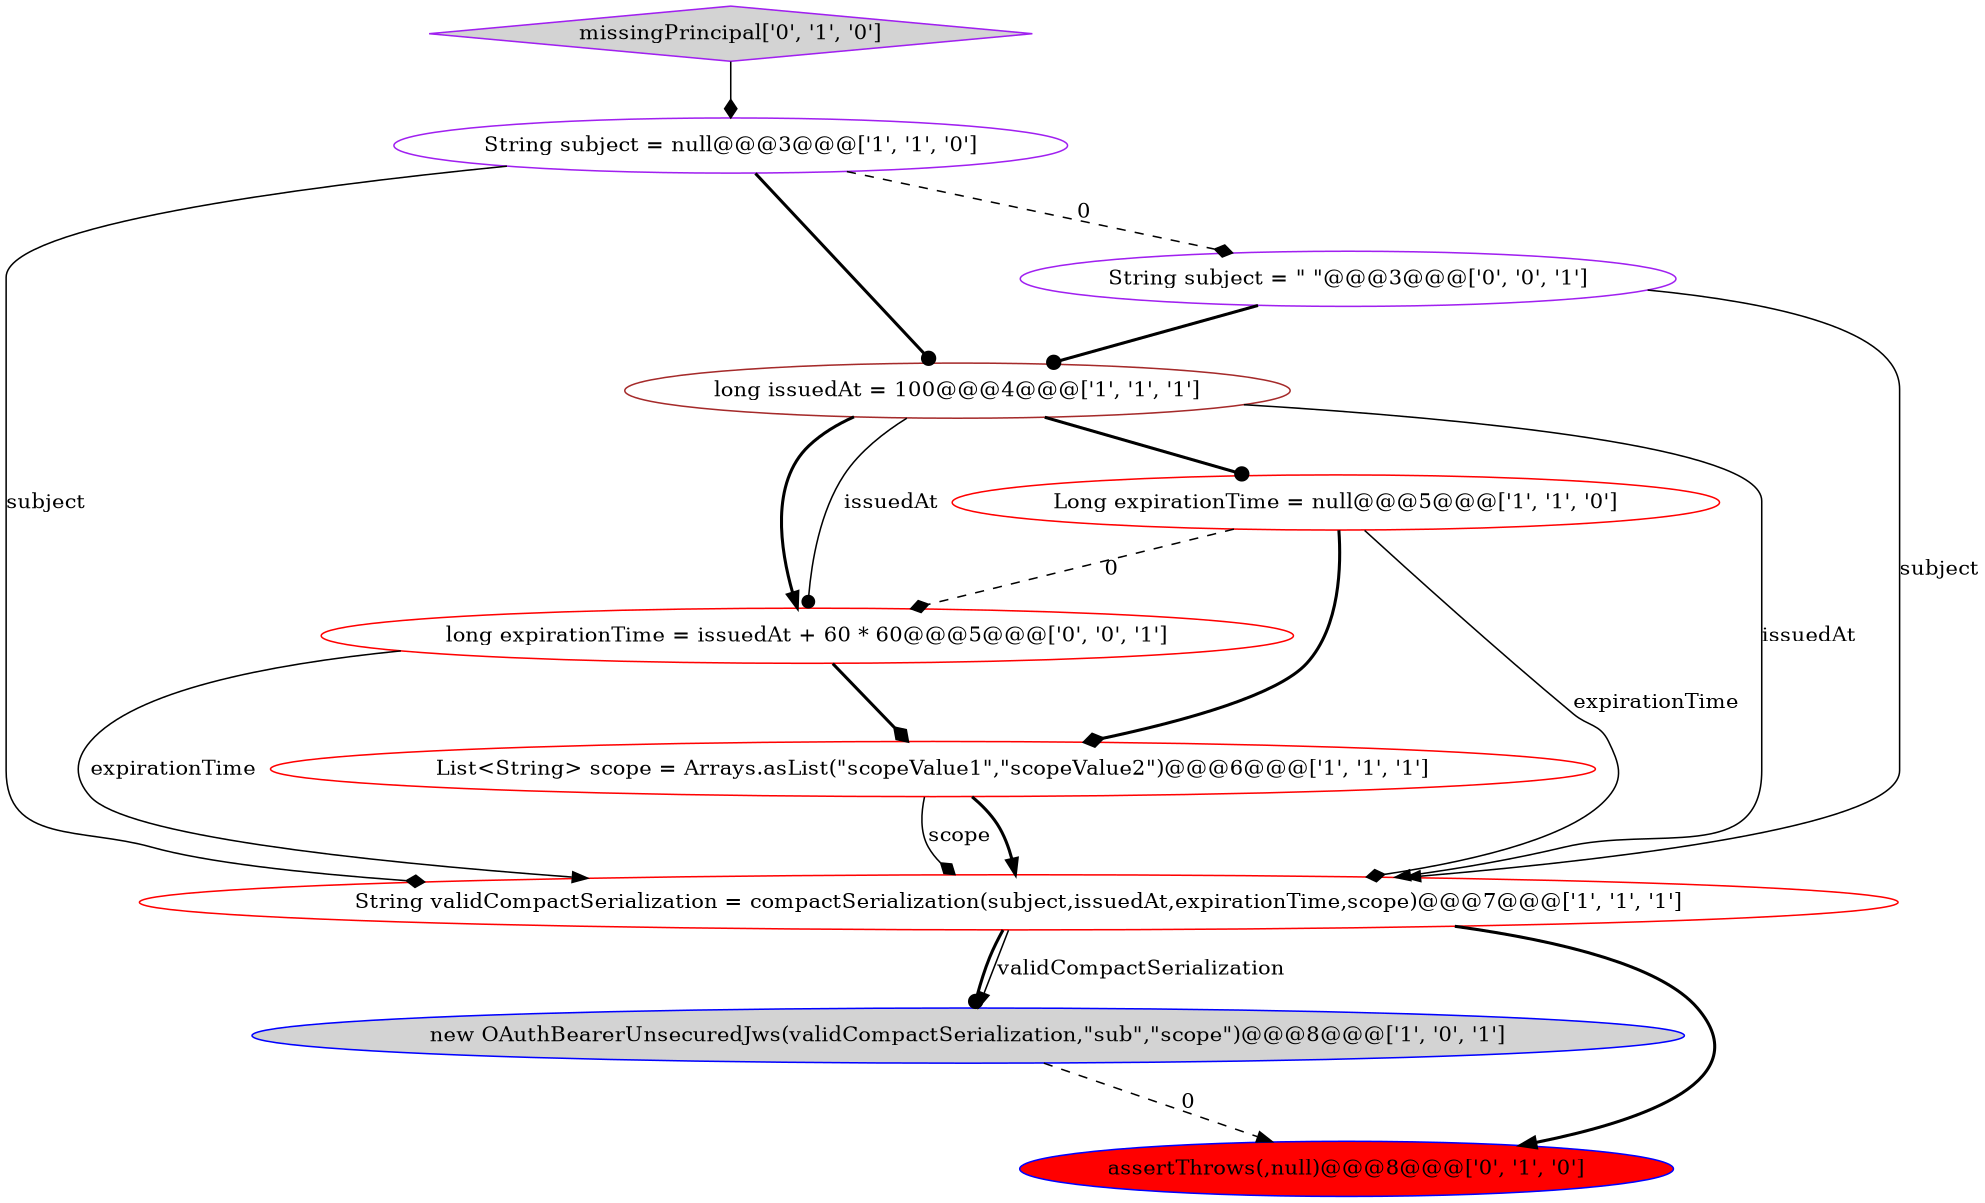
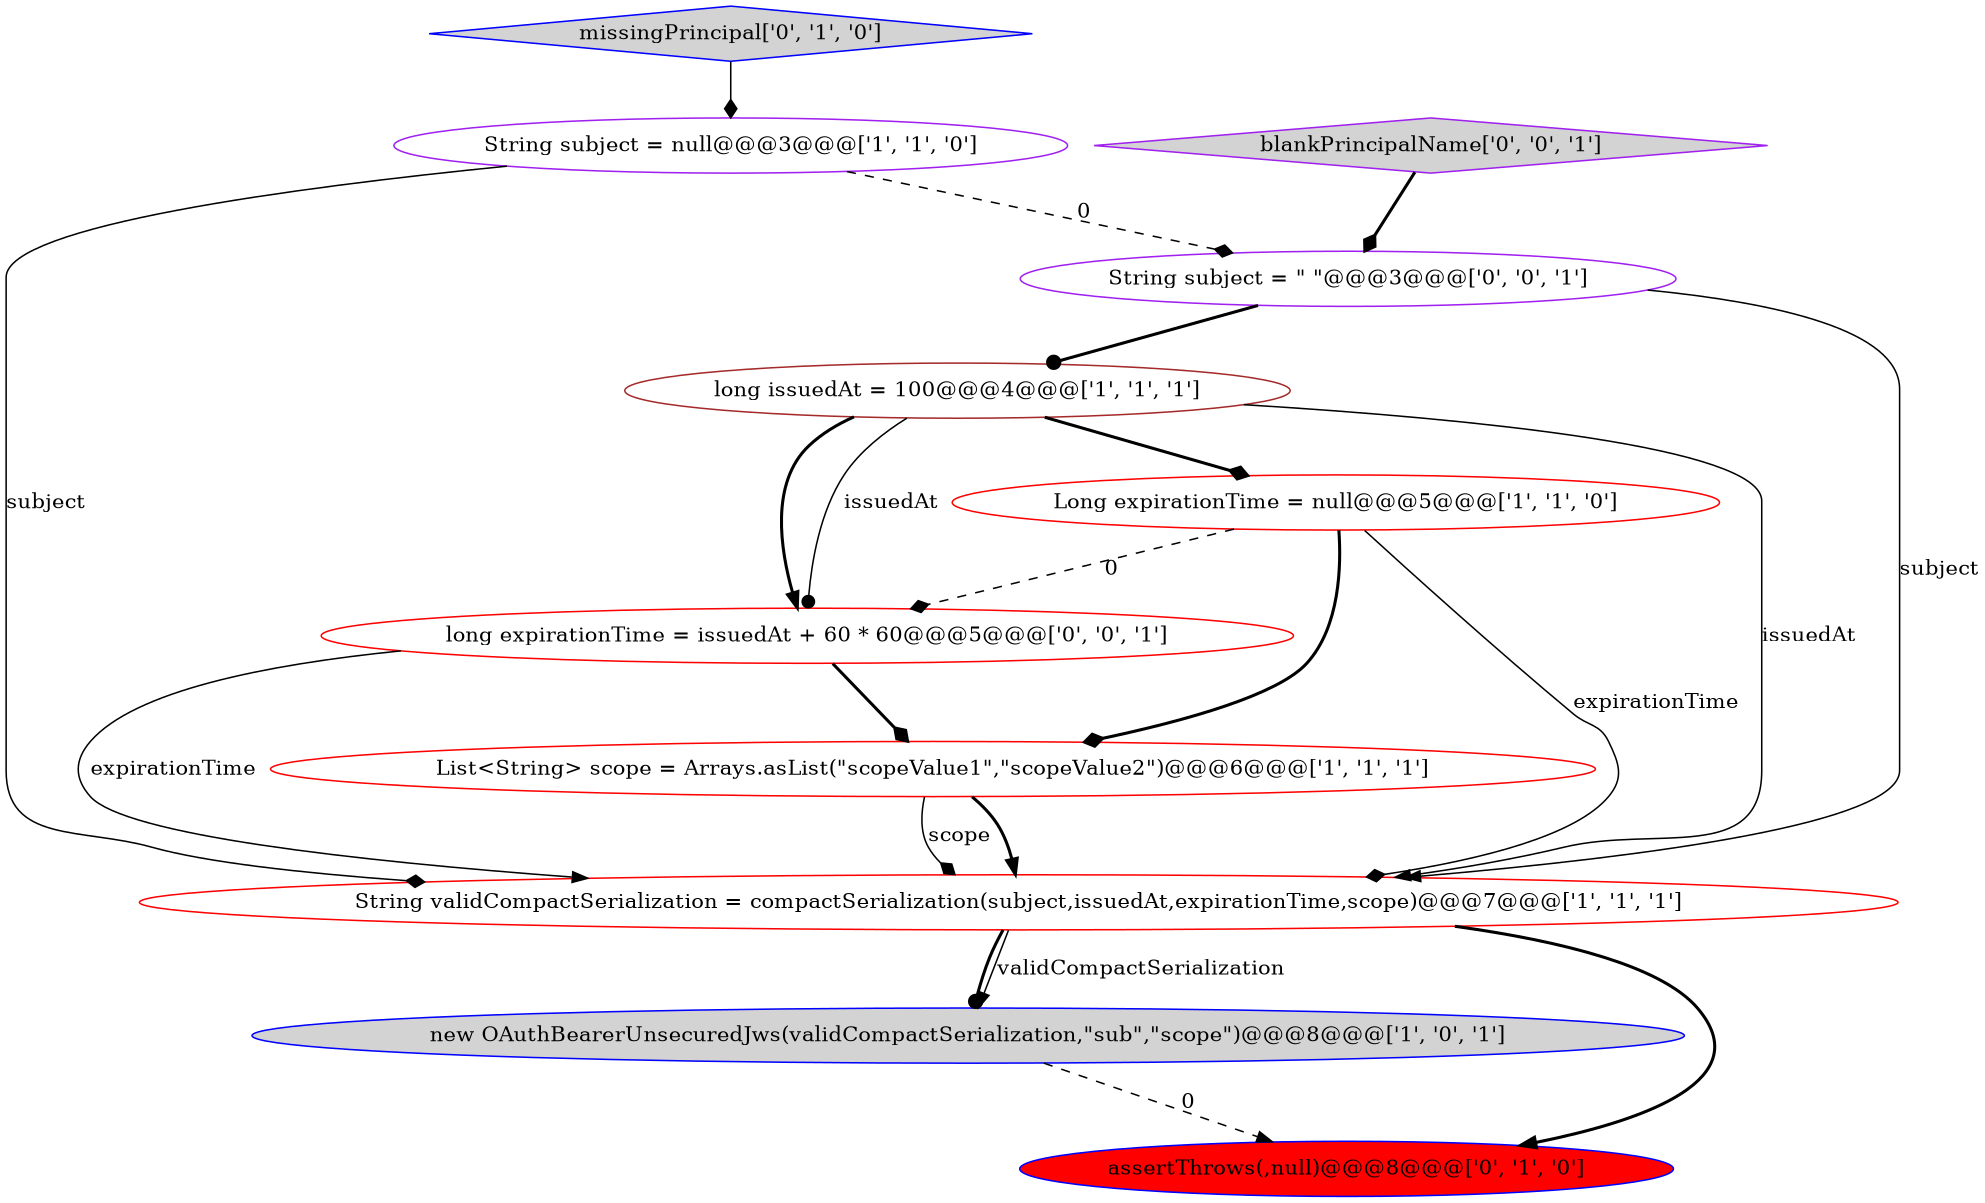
(731, 34) -> (731, 34)
none -> (1431, 146)
(840, 263) -> none
(1140, 445) -> (1140, 445)
